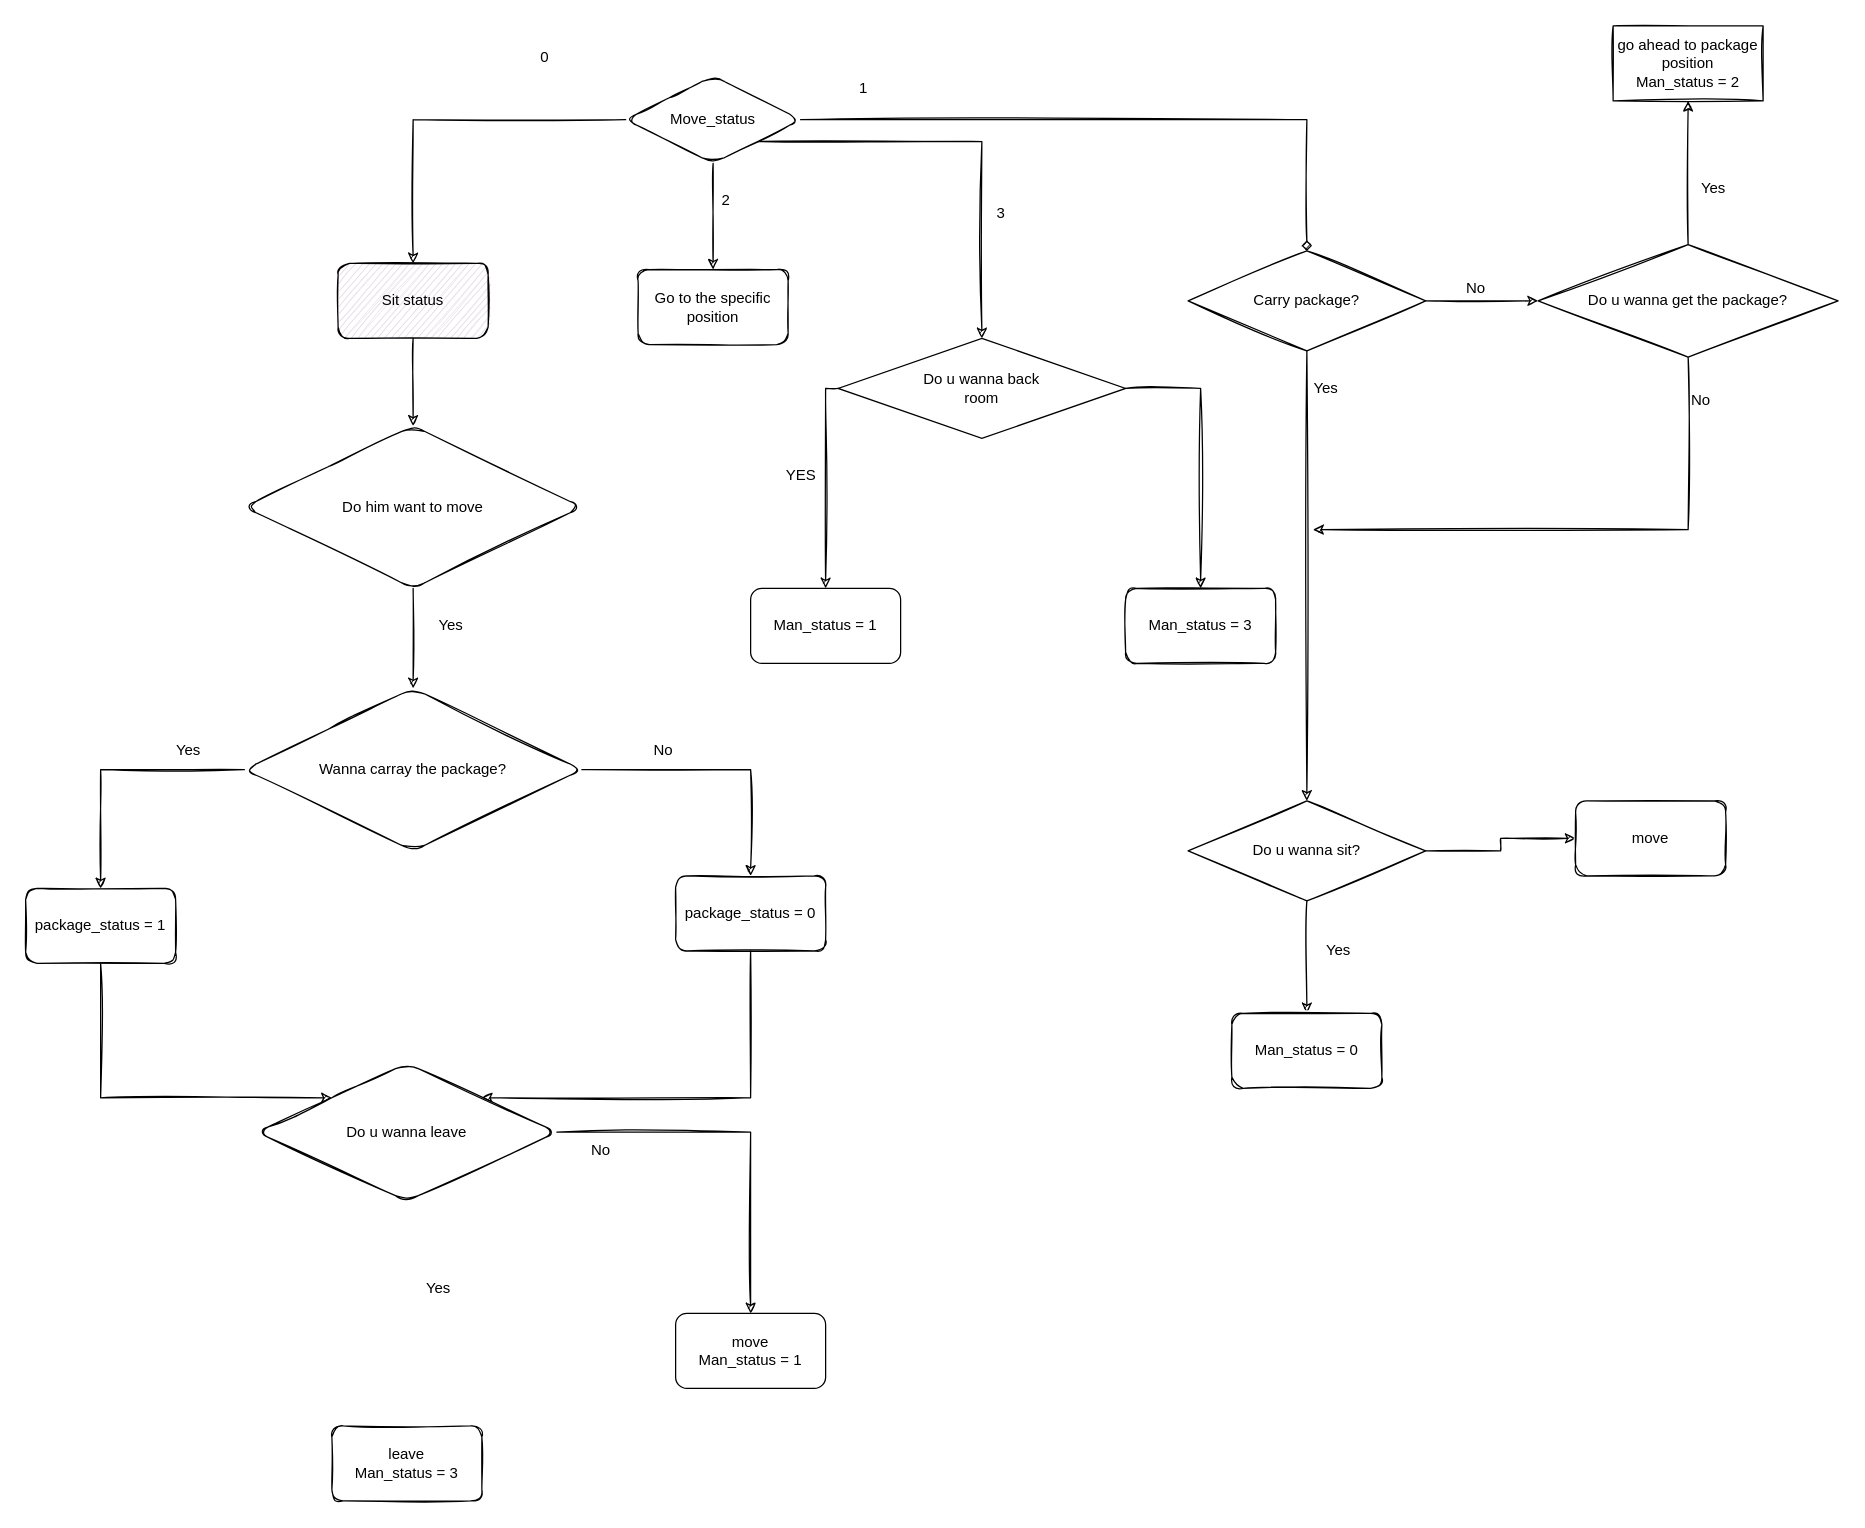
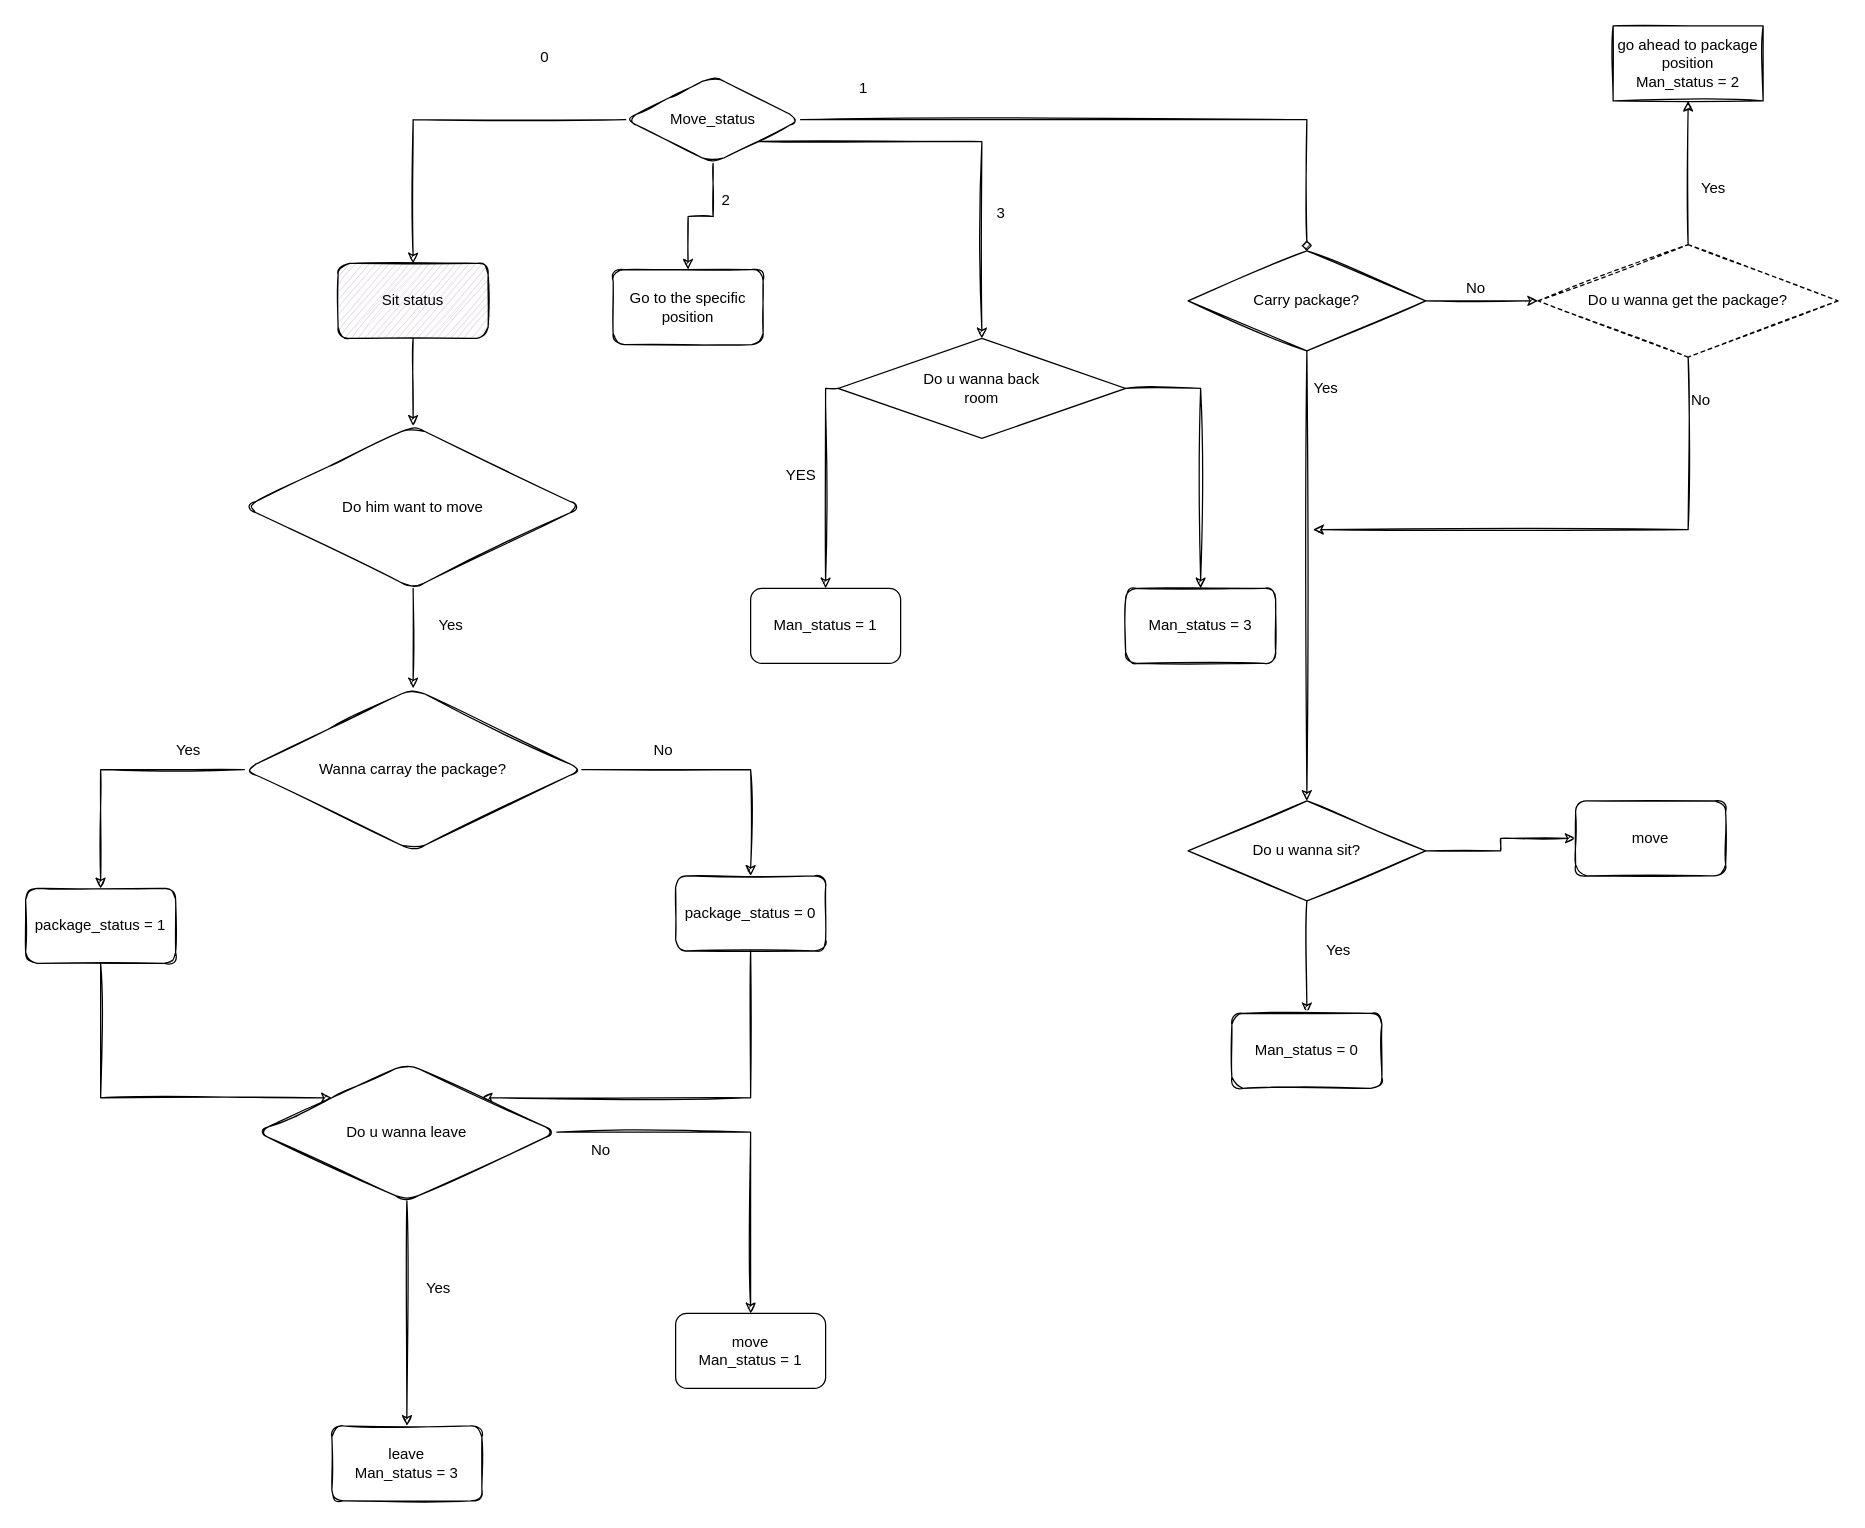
(1688, 301) -> (1688, 301)
(713, 307) -> (688, 307)
none -> (407, 1309)
